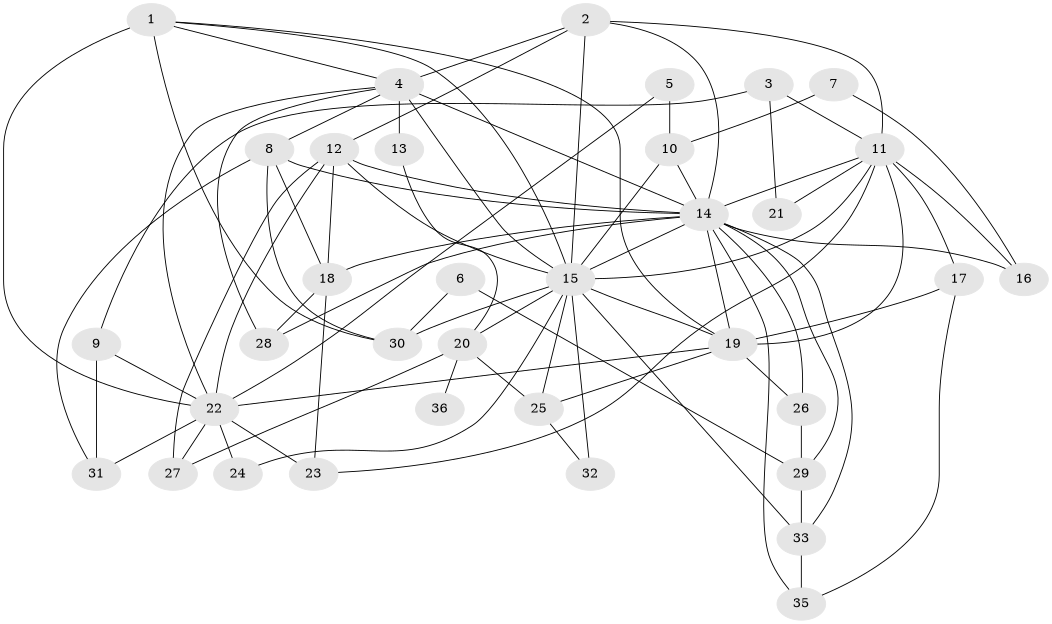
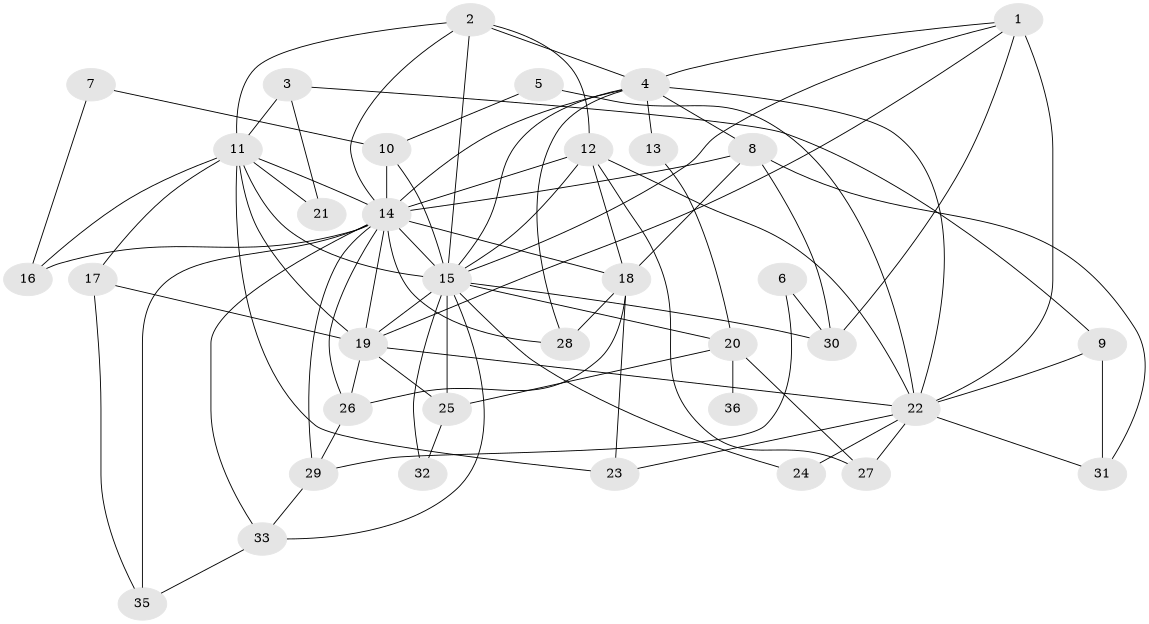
none -> (500, 390)
